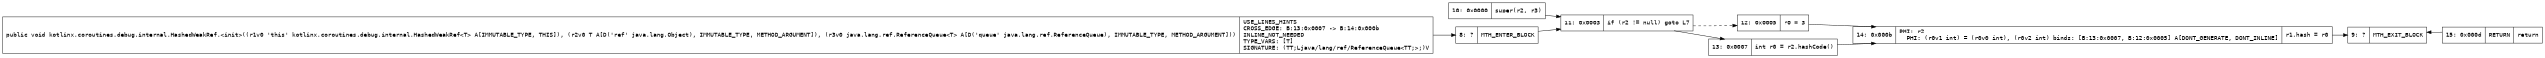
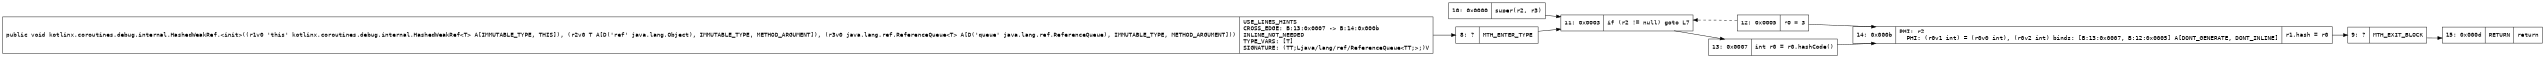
(1713, 26) -> (1717, 20)
(2437, 32) -> (2432, 38)
(1508, 35) -> (1508, 35)
(1794, 47) -> (1794, 47)
